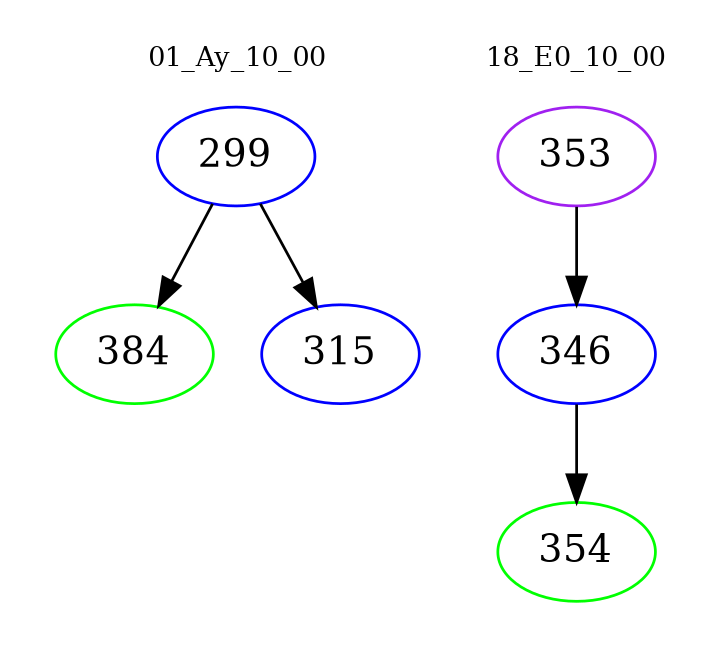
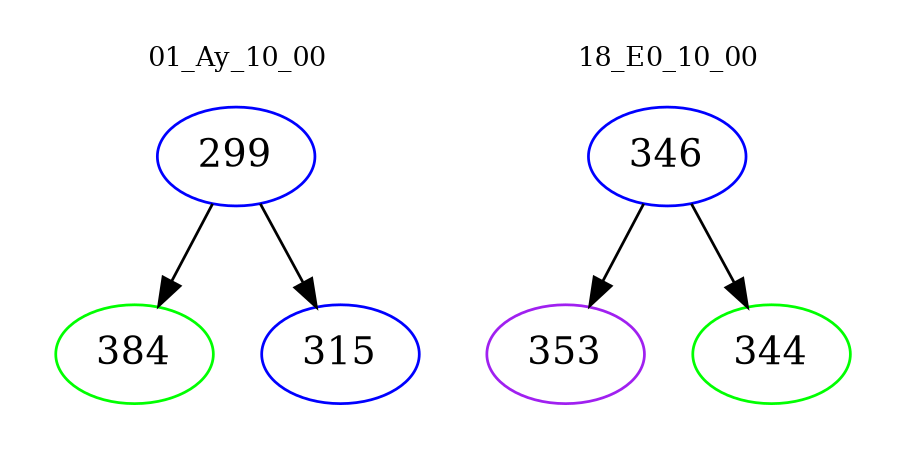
(577, 242) -> (623, 242)
(577, 552) -> (772, 354)
